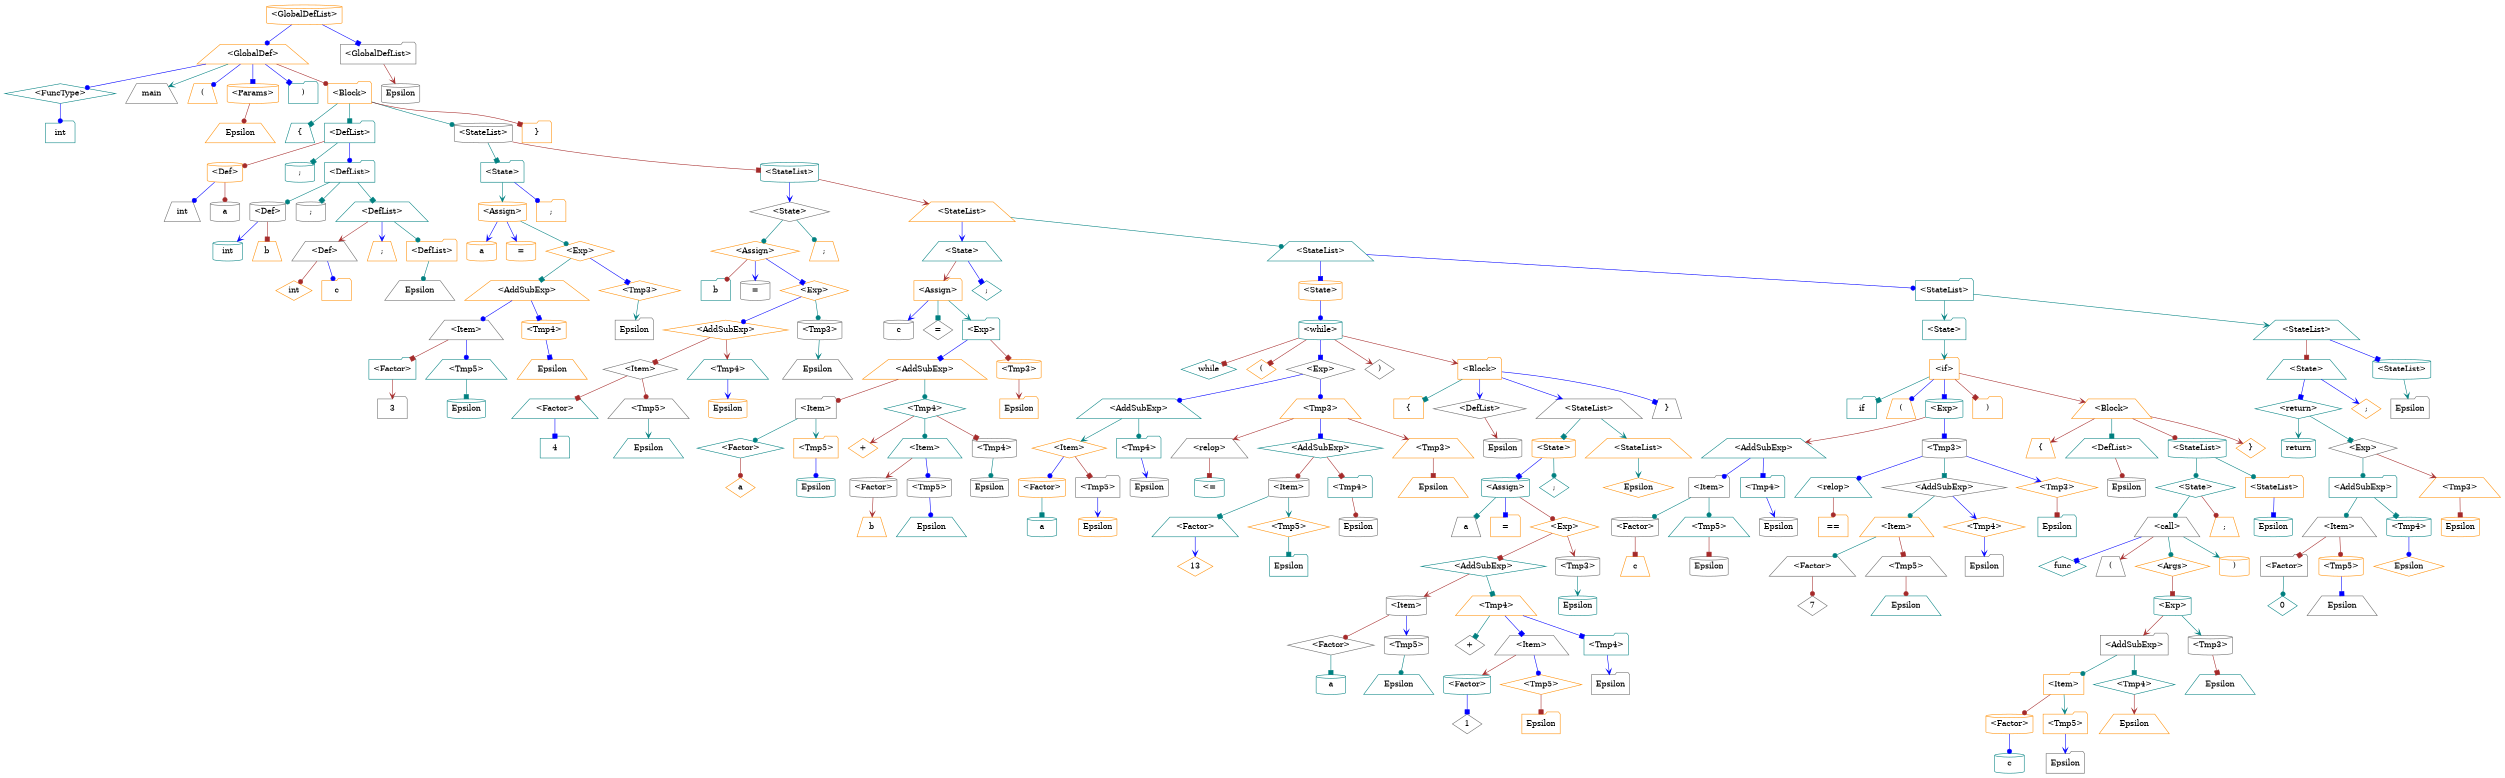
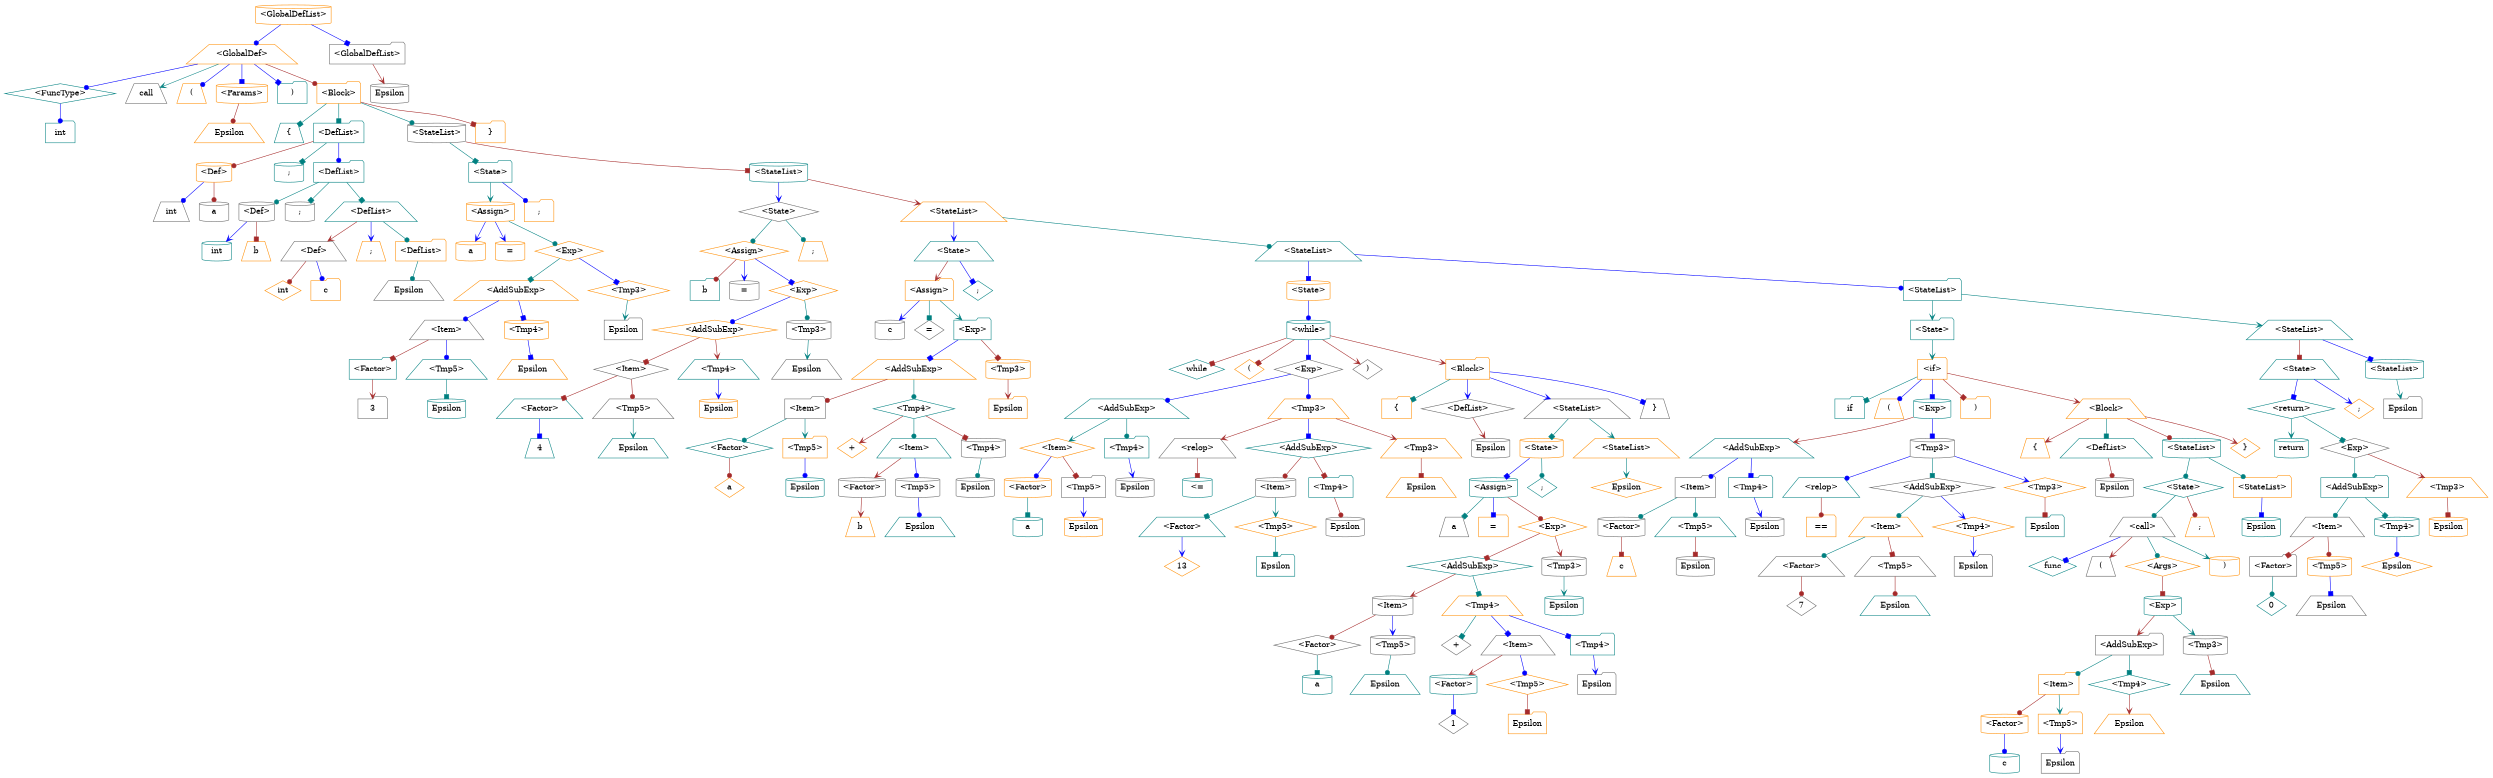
(152, 94) -> (146, 94)
(555, 448) -> (540, 448)
